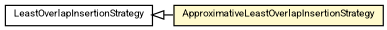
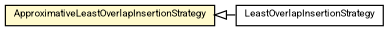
(169, 15) -> (231, 15)
